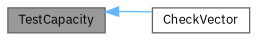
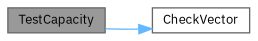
(135, 12) -> (122, 29)
